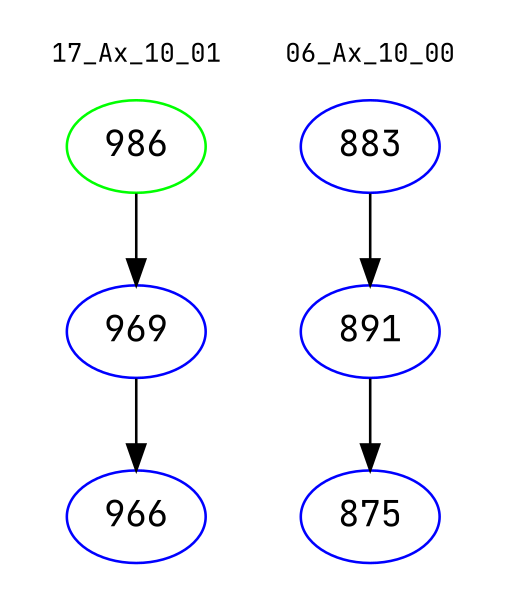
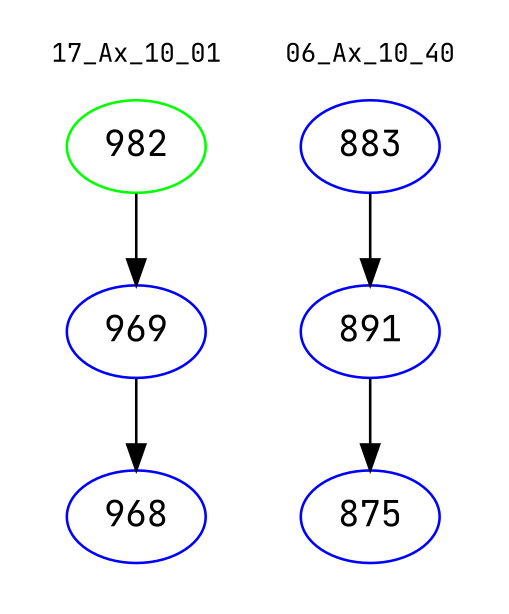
(371, 55) -> (371, 55)
(136, 147) -> (136, 147)
(136, 517) -> (136, 517)
